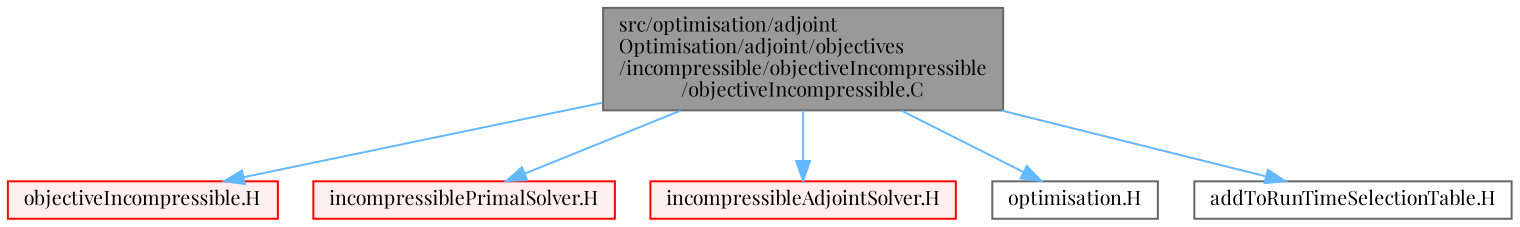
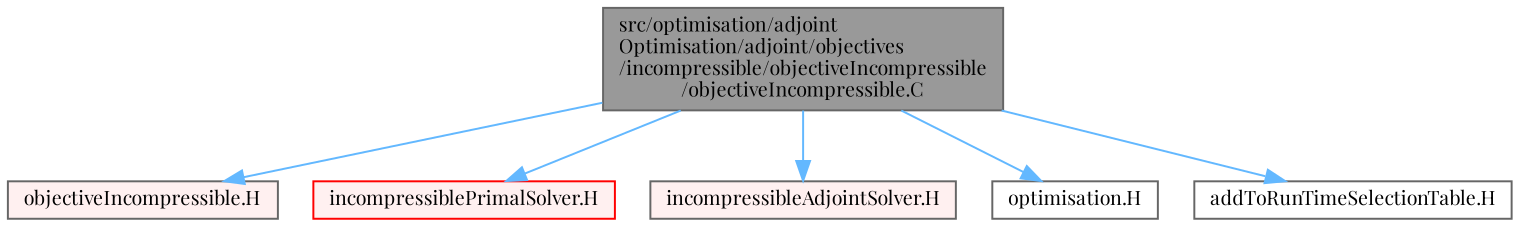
(143, 200) -> (143, 200)
(803, 200) -> (803, 200)
